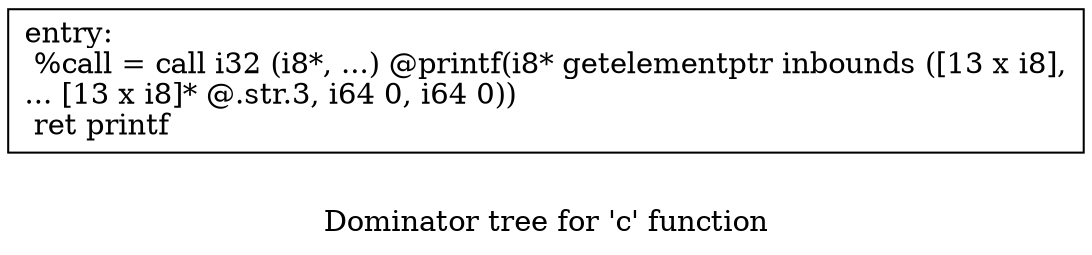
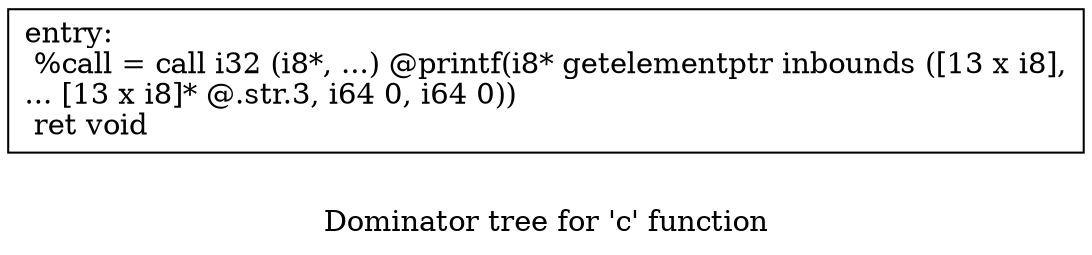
(97, 126) -> (87, 126)
